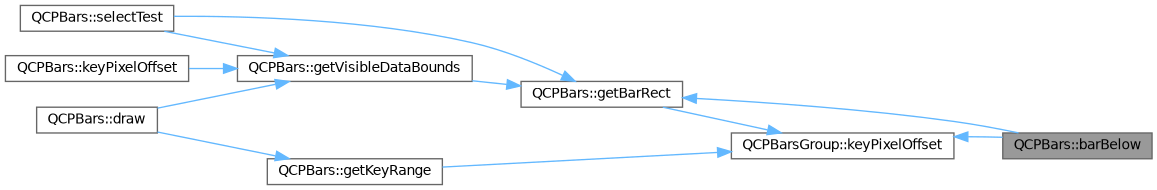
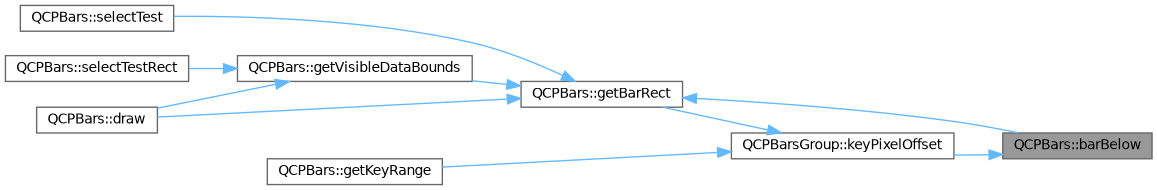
(219, 42) -> none
(97, 69) -> (97, 69)
(985, 137) -> (972, 155)
(216, 144) -> (332, 108)
